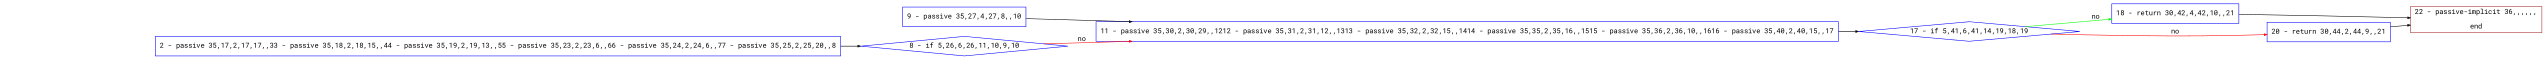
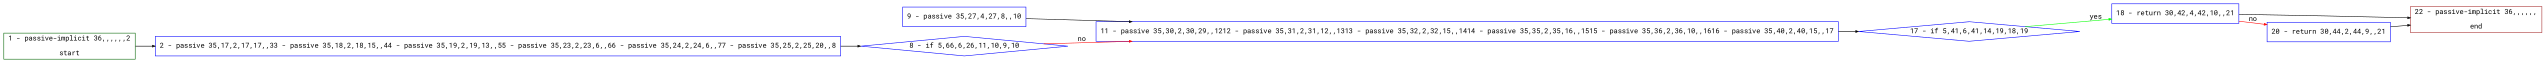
(2096, 17) -> (2096, 17)
(2158, 36) -> (2252, 23)
none -> (70, 46)
(964, 46) -> (964, 46)
